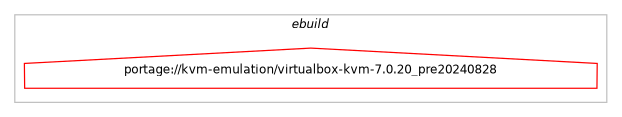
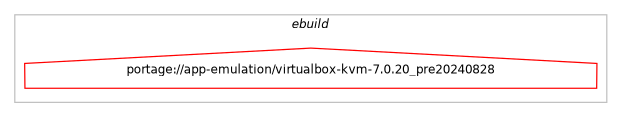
(311, 70) -> (311, 70)
